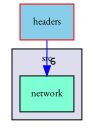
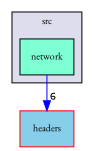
(47, 55) -> (47, 89)
